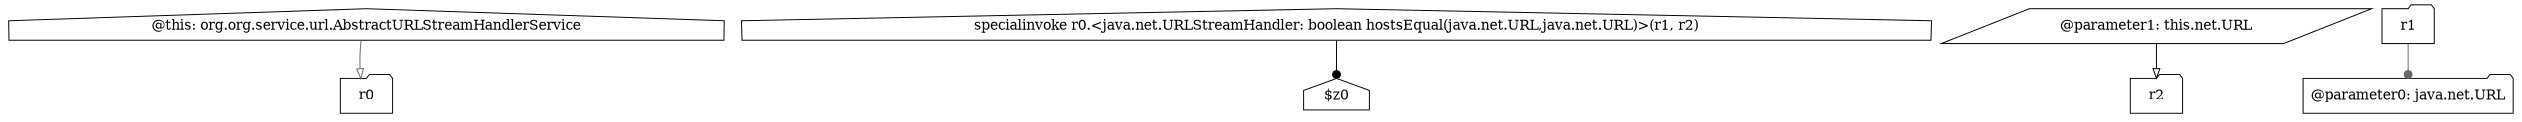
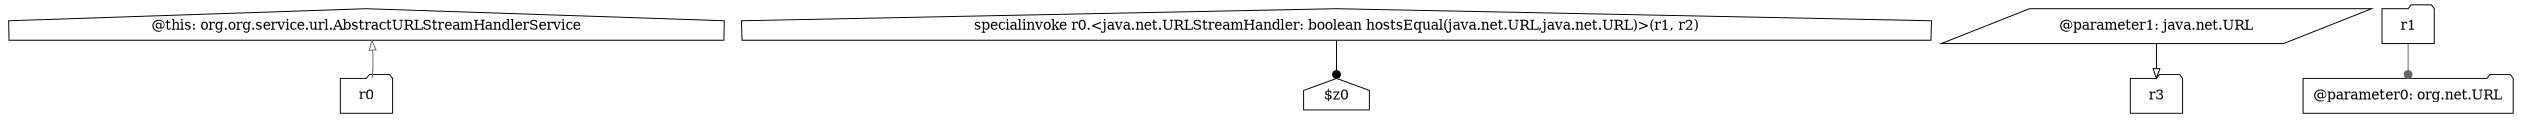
(2156, 26) -> (2156, 26)
(360, 54) -> (373, 64)
(2156, 96) -> (2156, 96)
(2408, 96) -> (2408, 96)
